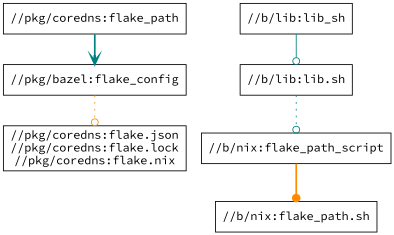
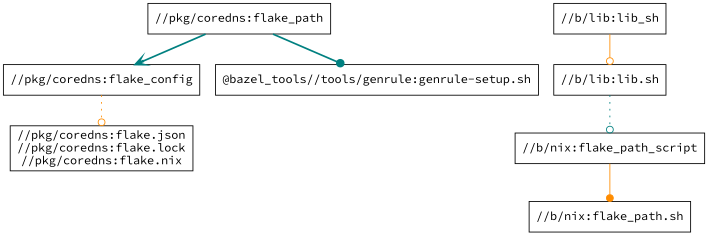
(296, 46) -> (610, 46)
(95, 80) -> (102, 80)
none -> (377, 80)
(296, 179) -> (610, 179)
